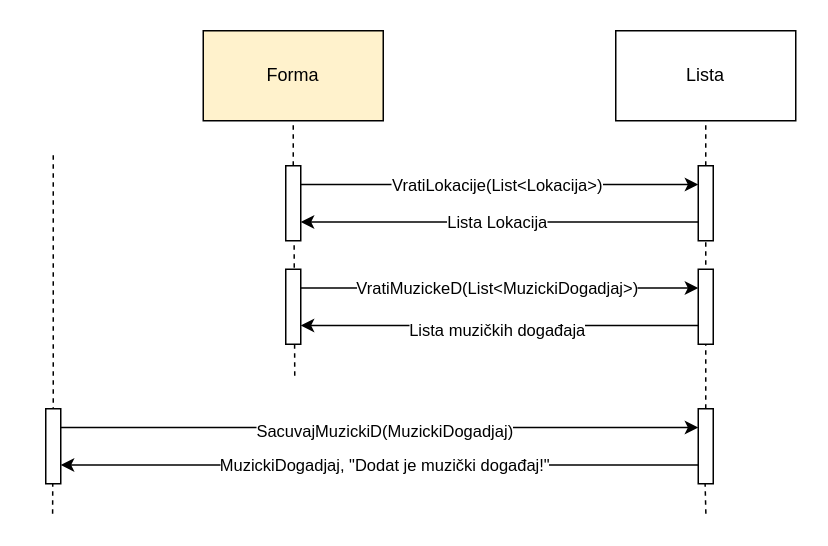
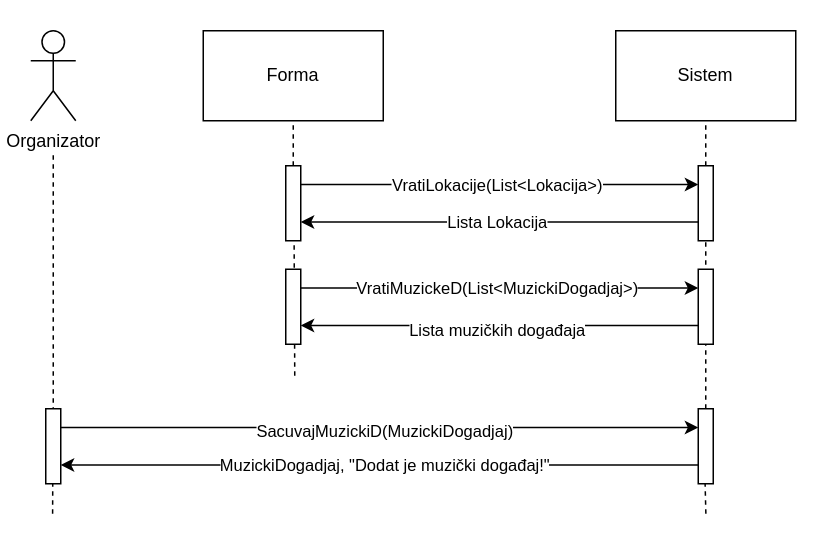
none -> (53, 76)
(293, 76) -> (293, 76)
(706, 76) -> (706, 76)
